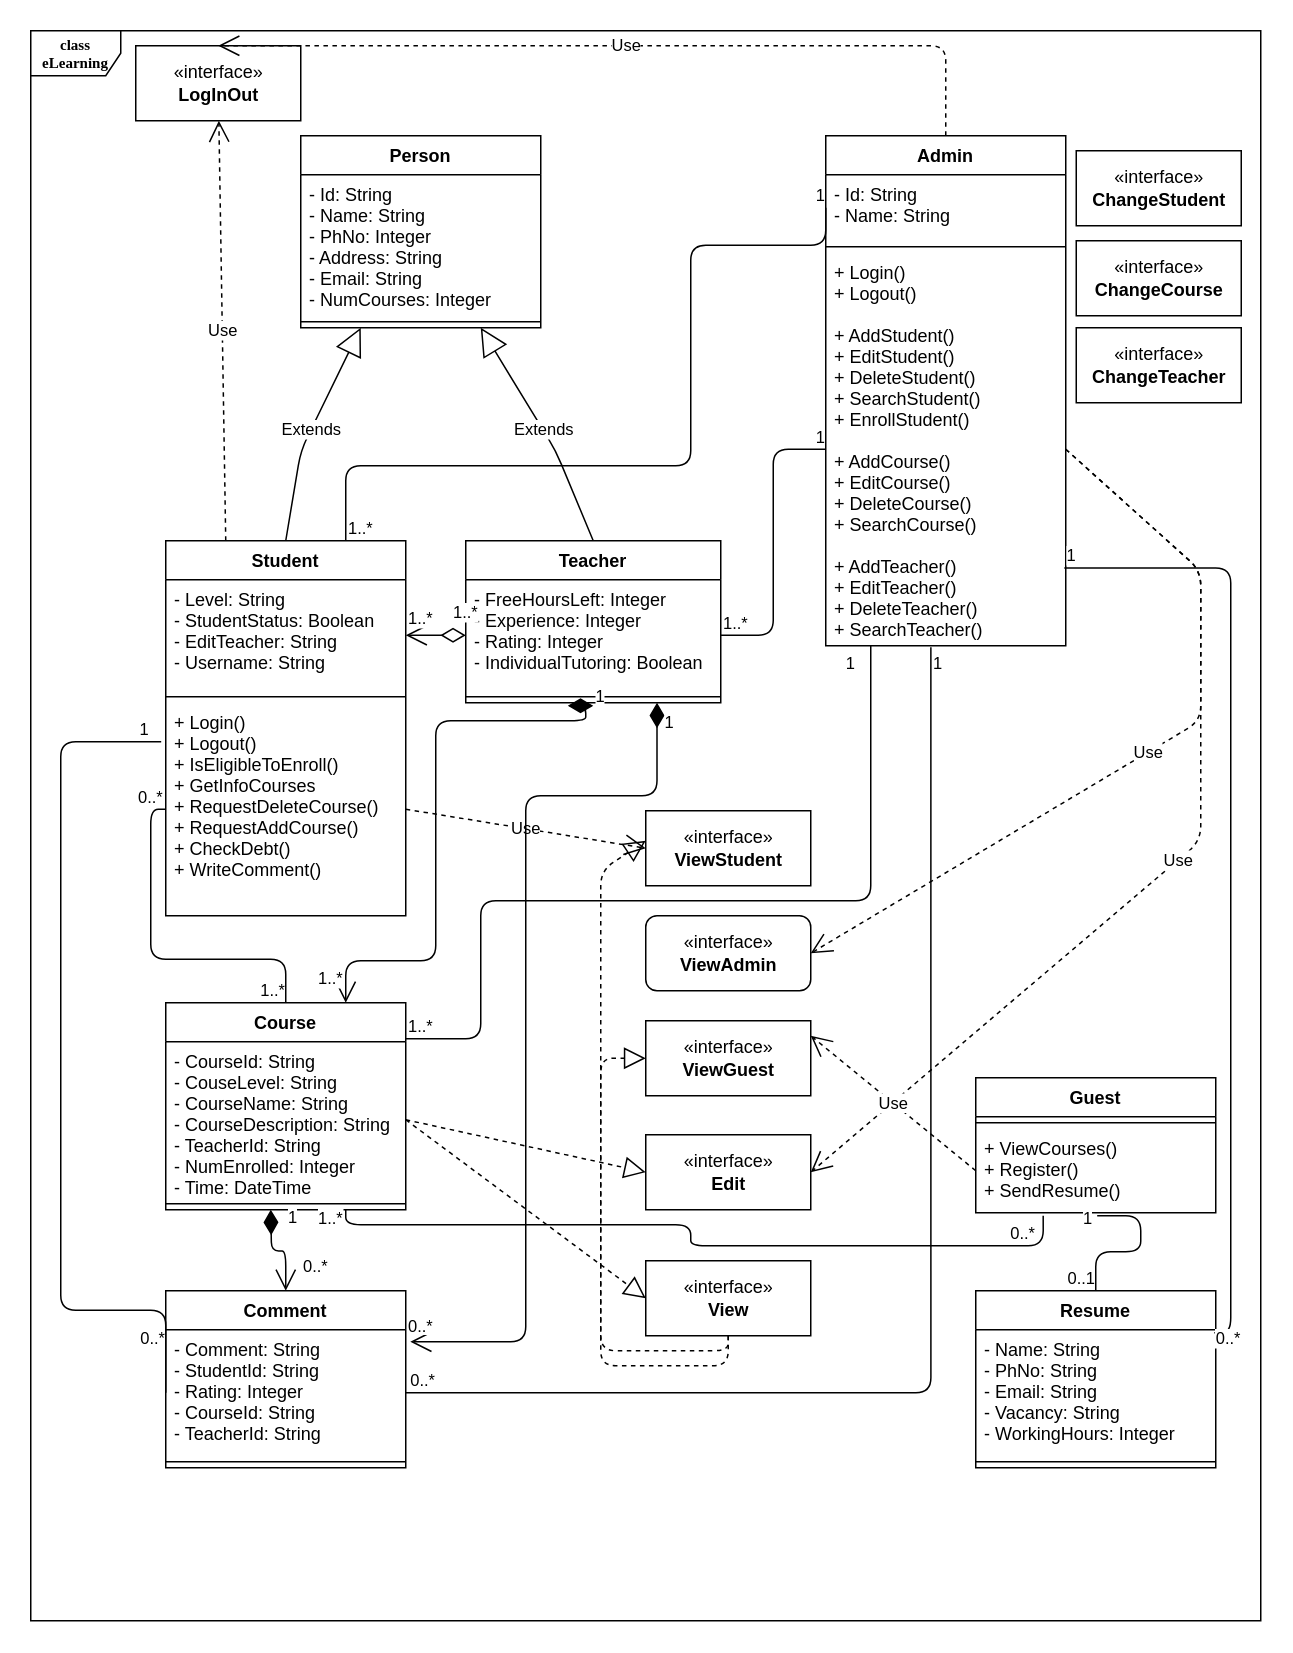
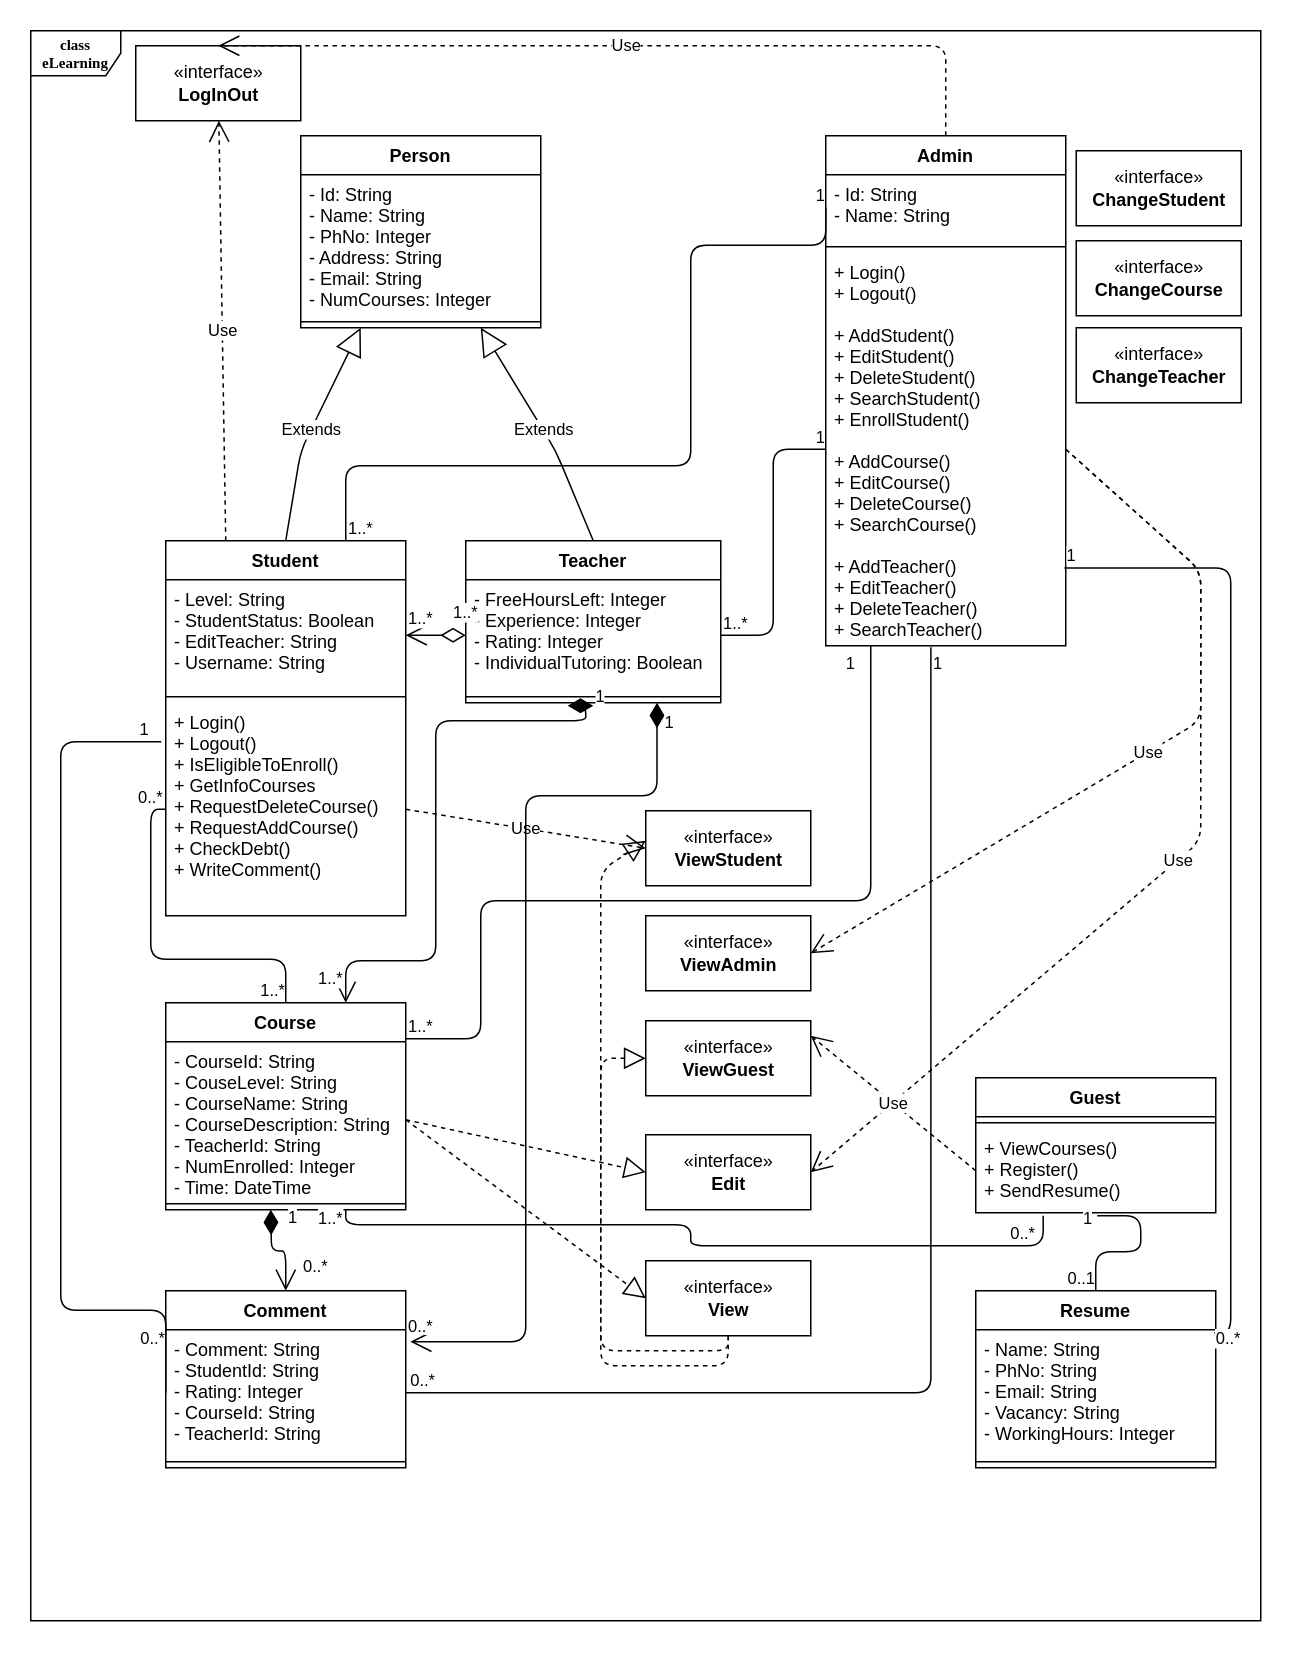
(728, 953) -> (728, 953)
